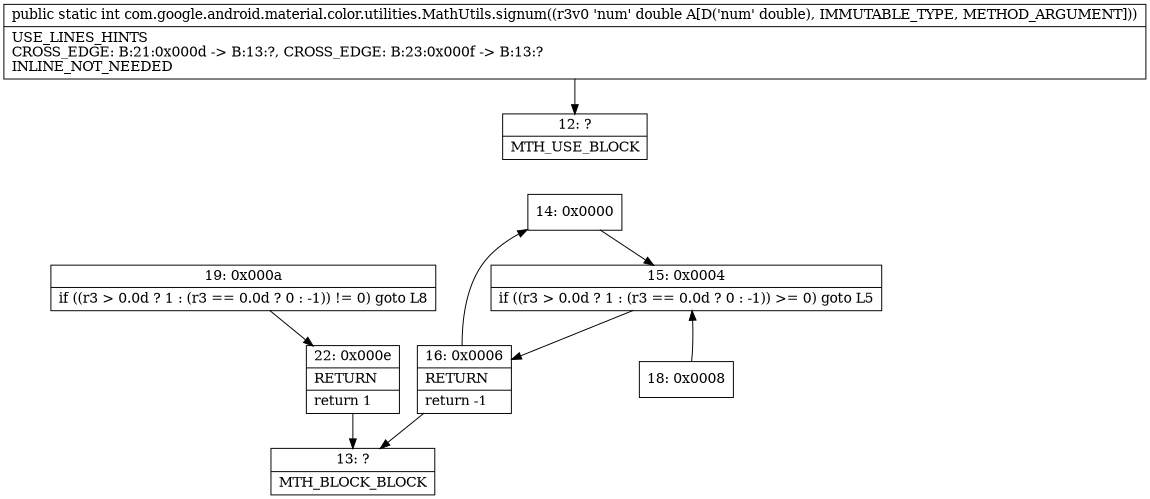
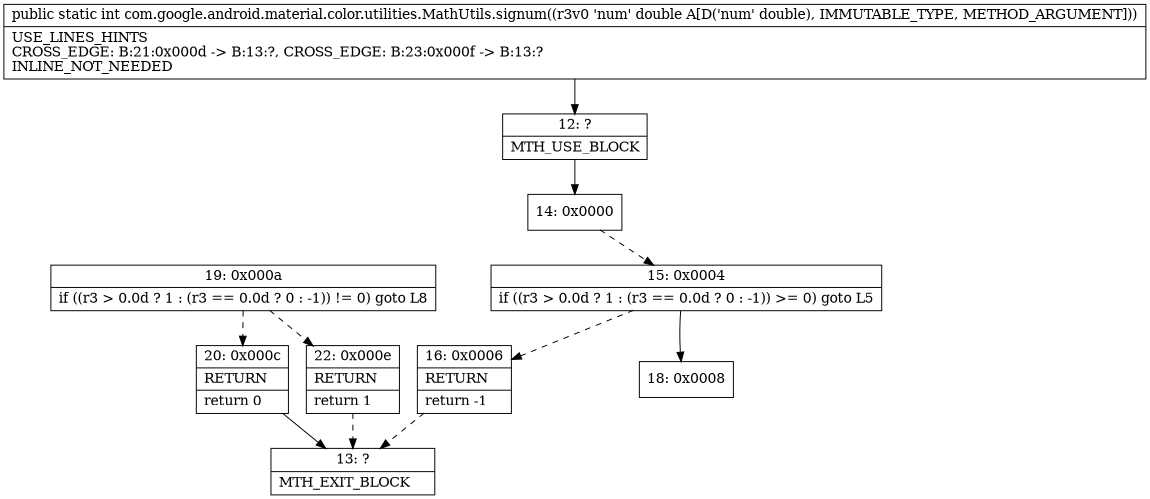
(623, 245) -> (623, 245)
(473, 281) -> (575, 172)
(288, 325) -> (288, 325)
(577, 333) -> (577, 333)
(693, 341) -> (680, 331)
none -> (242, 380)
(353, 426) -> (353, 426)
(406, 428) -> (406, 428)
(353, 483) -> (345, 483)
